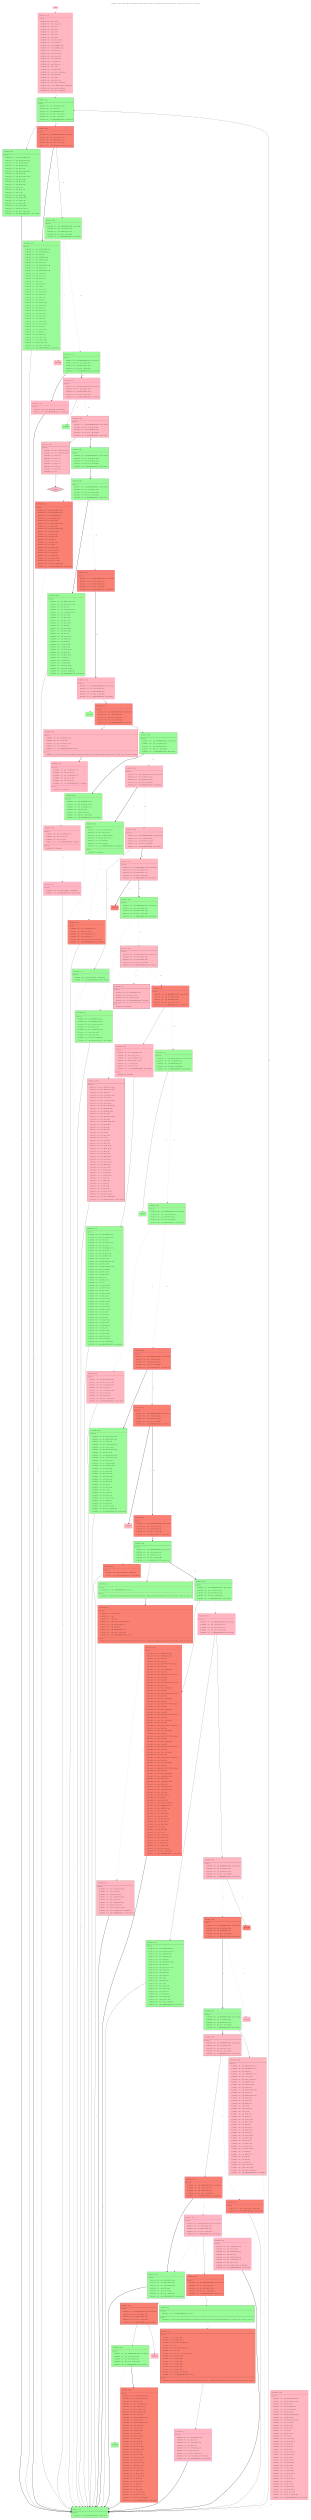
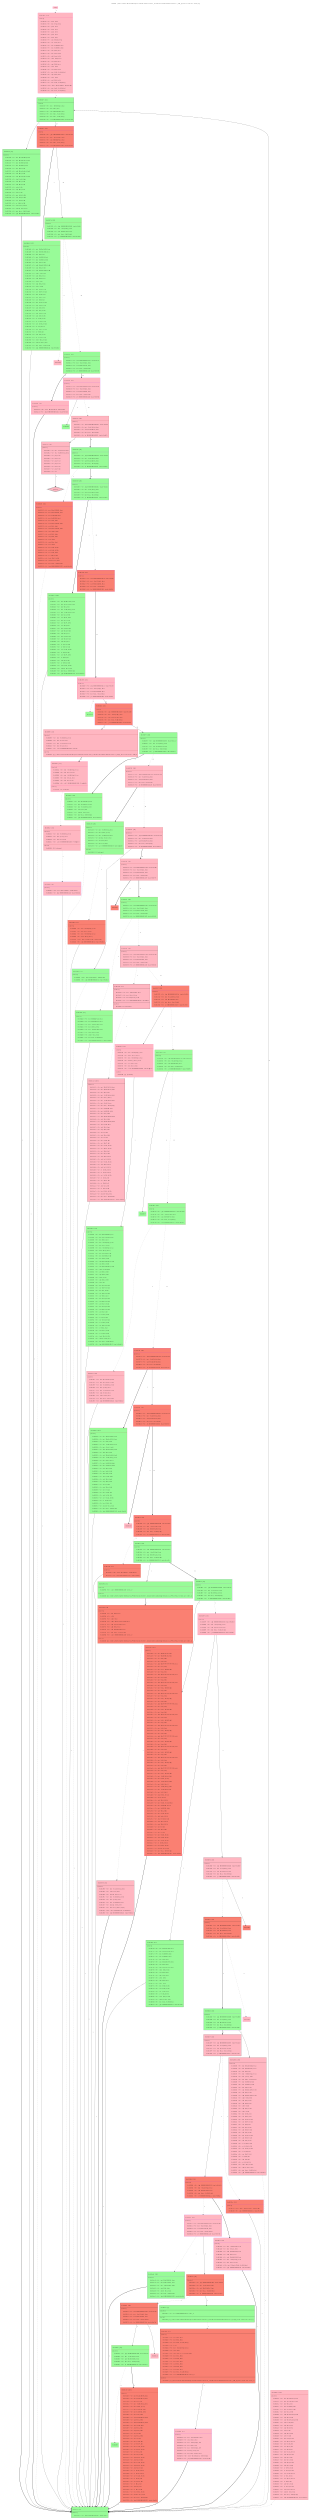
(175, 2233) -> (223, 2217)
